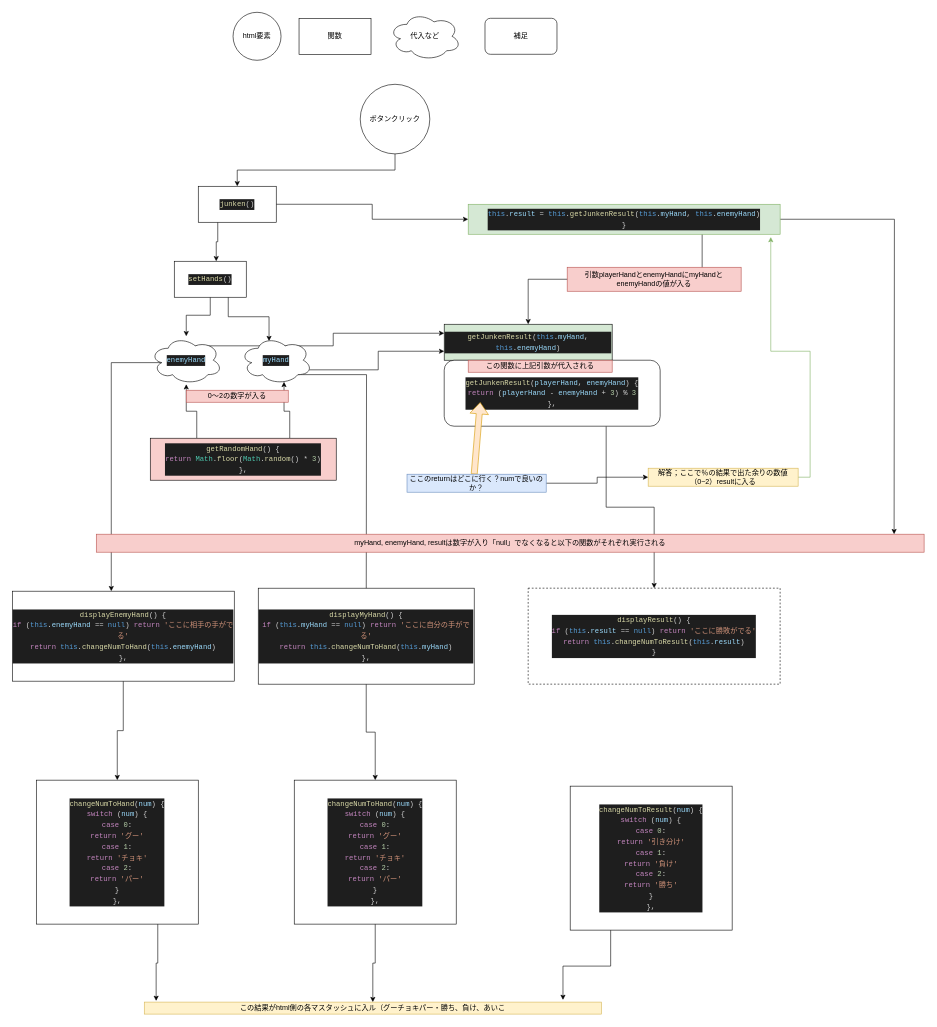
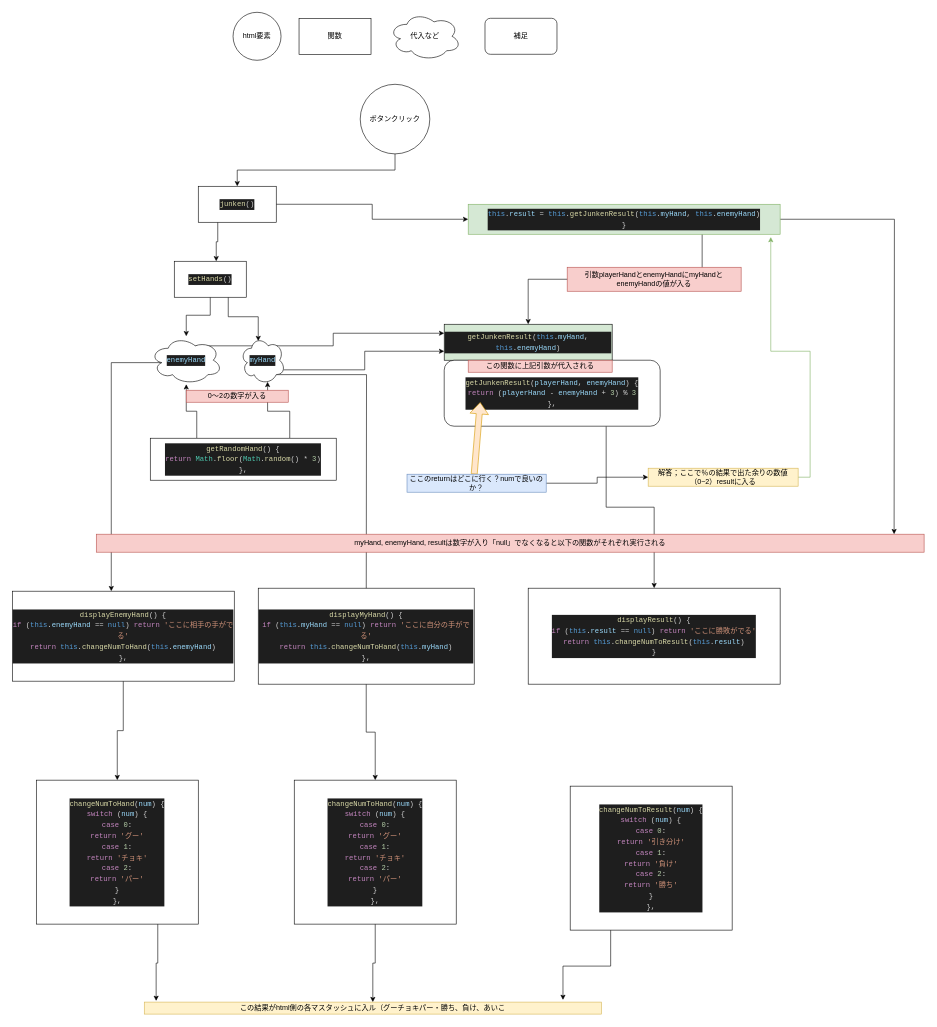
(276, 360) -> (263, 360)
(243, 459) -> (243, 459)
(654, 636) -> (654, 636)
